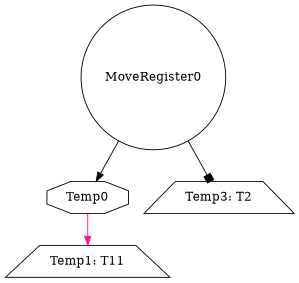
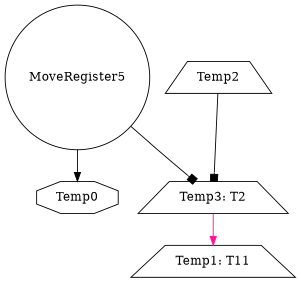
(153, 77) -> (77, 77)
none -> (219, 77)
(88, 225) -> (213, 225)
